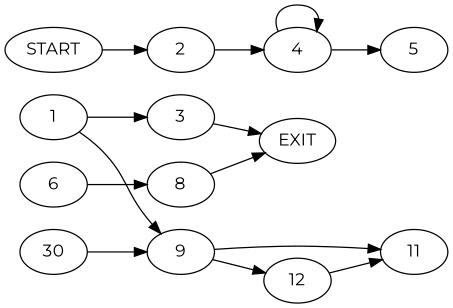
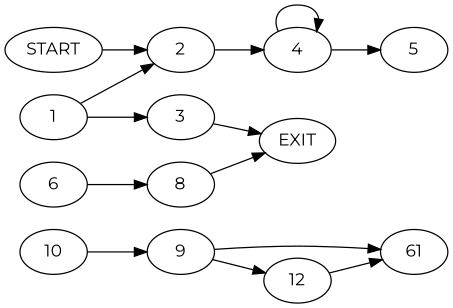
(120, 174) -> (112, 87)
(54, 252) -> (54, 252)
(414, 252) -> (414, 252)
